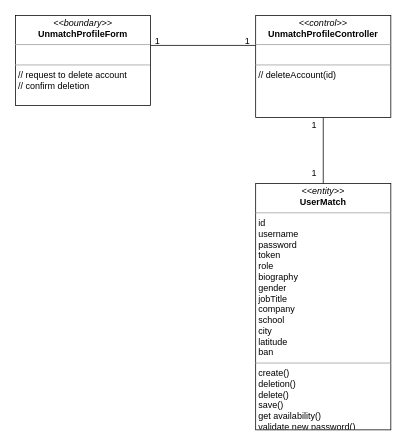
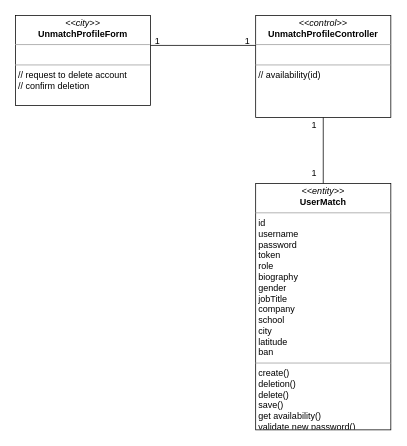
(311, 32) -> (311, 32)
(80, 37) -> (80, 37)
